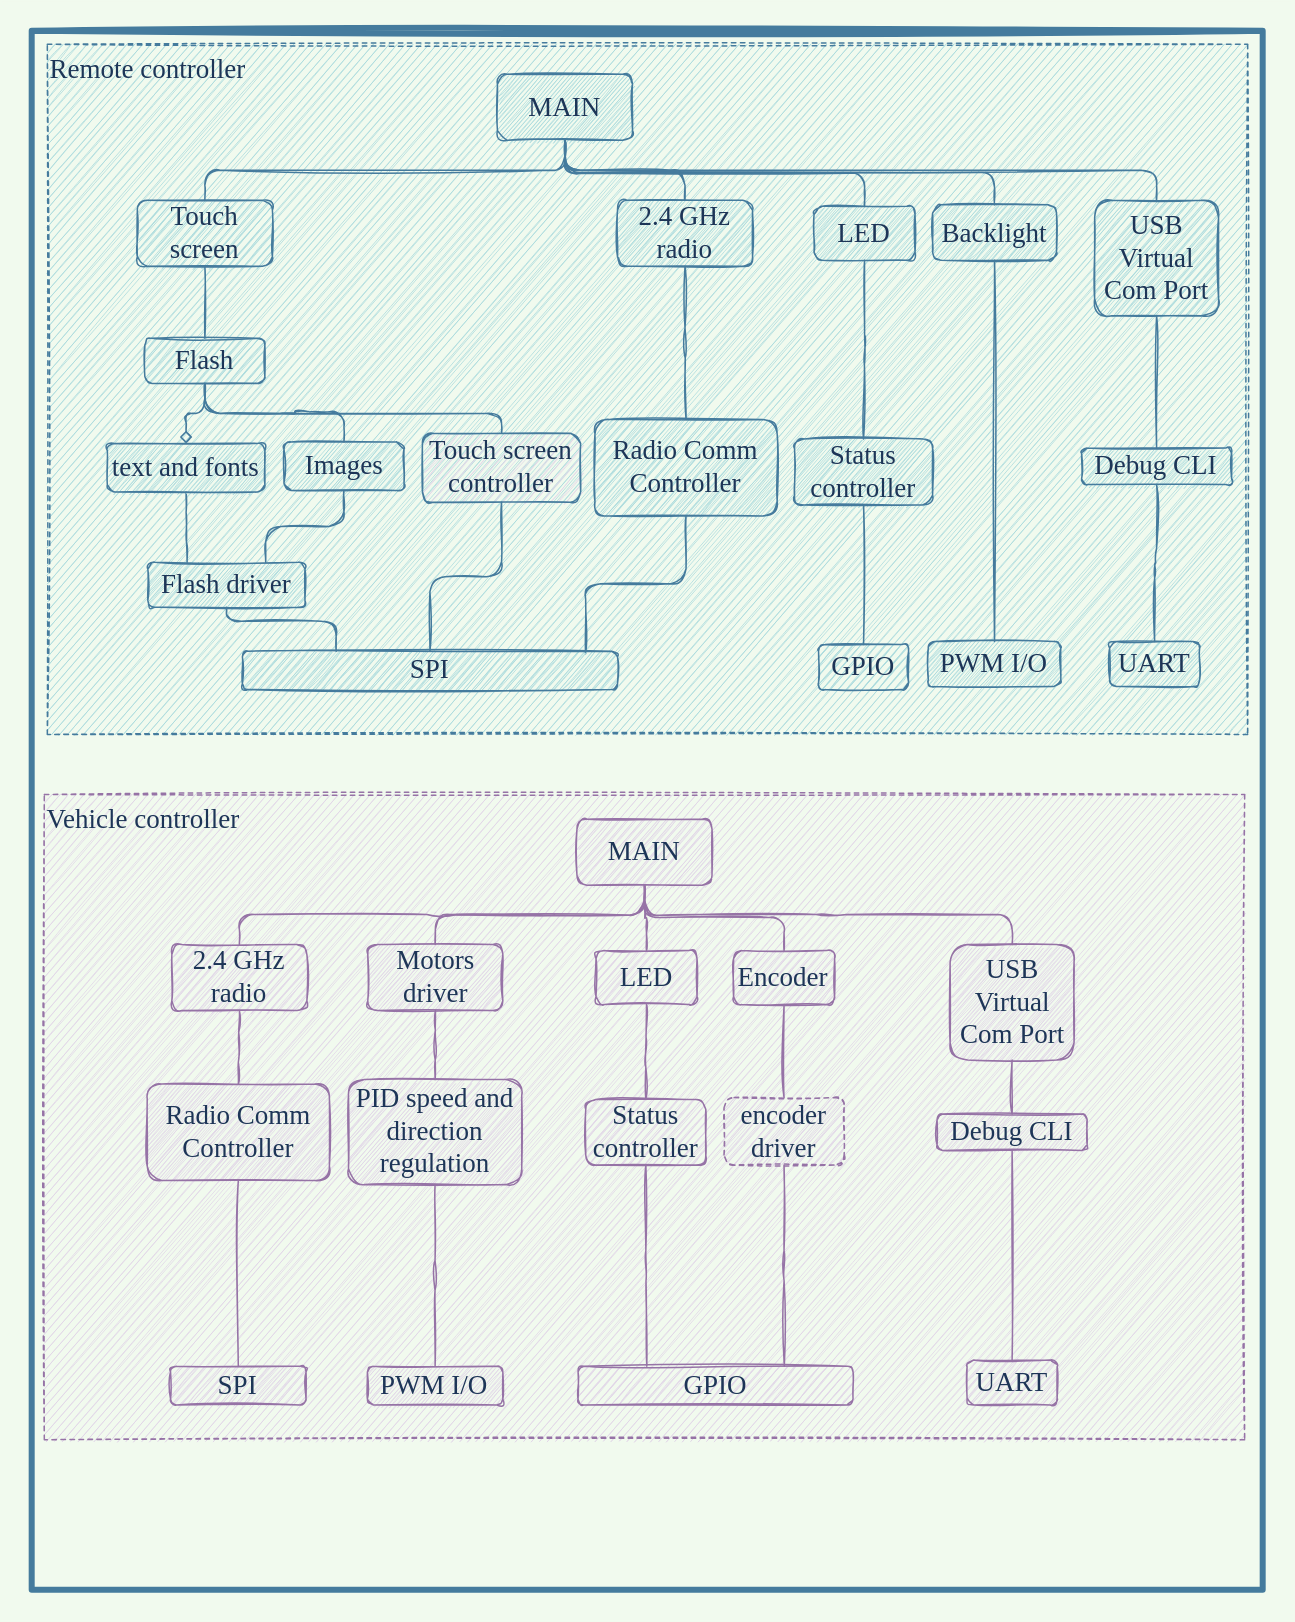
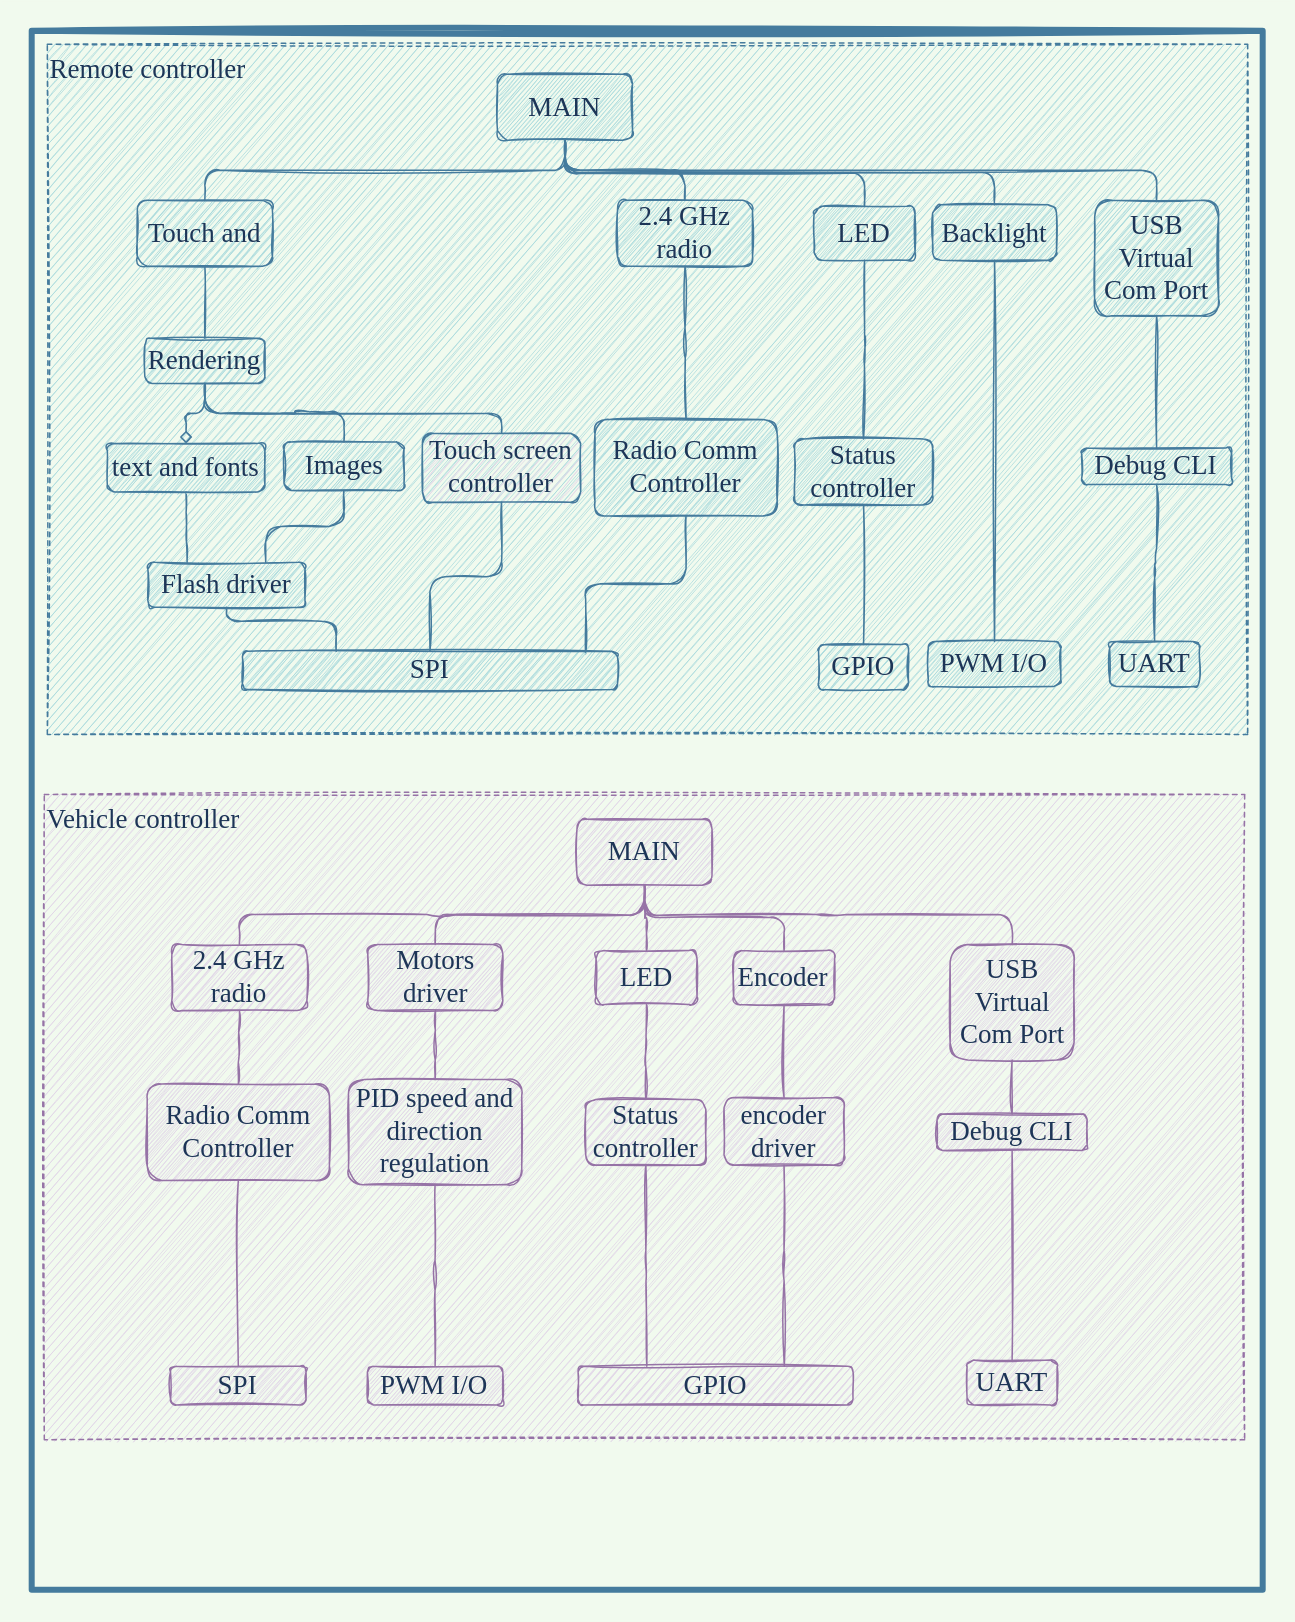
(205, 233) -> (205, 233)
(205, 361) -> (205, 361)
(784, 1131) -> (784, 1131)
